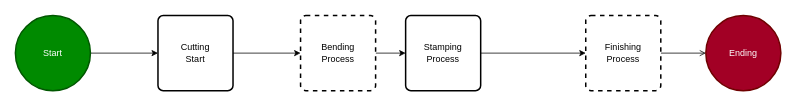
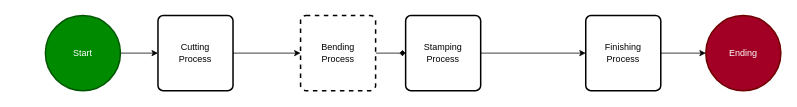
(53, 53) -> (83, 53)
(195, 53) -> (195, 53)
(399, 53) -> (398, 53)
(623, 53) -> (623, 53)
(701, 53) -> (699, 53)
